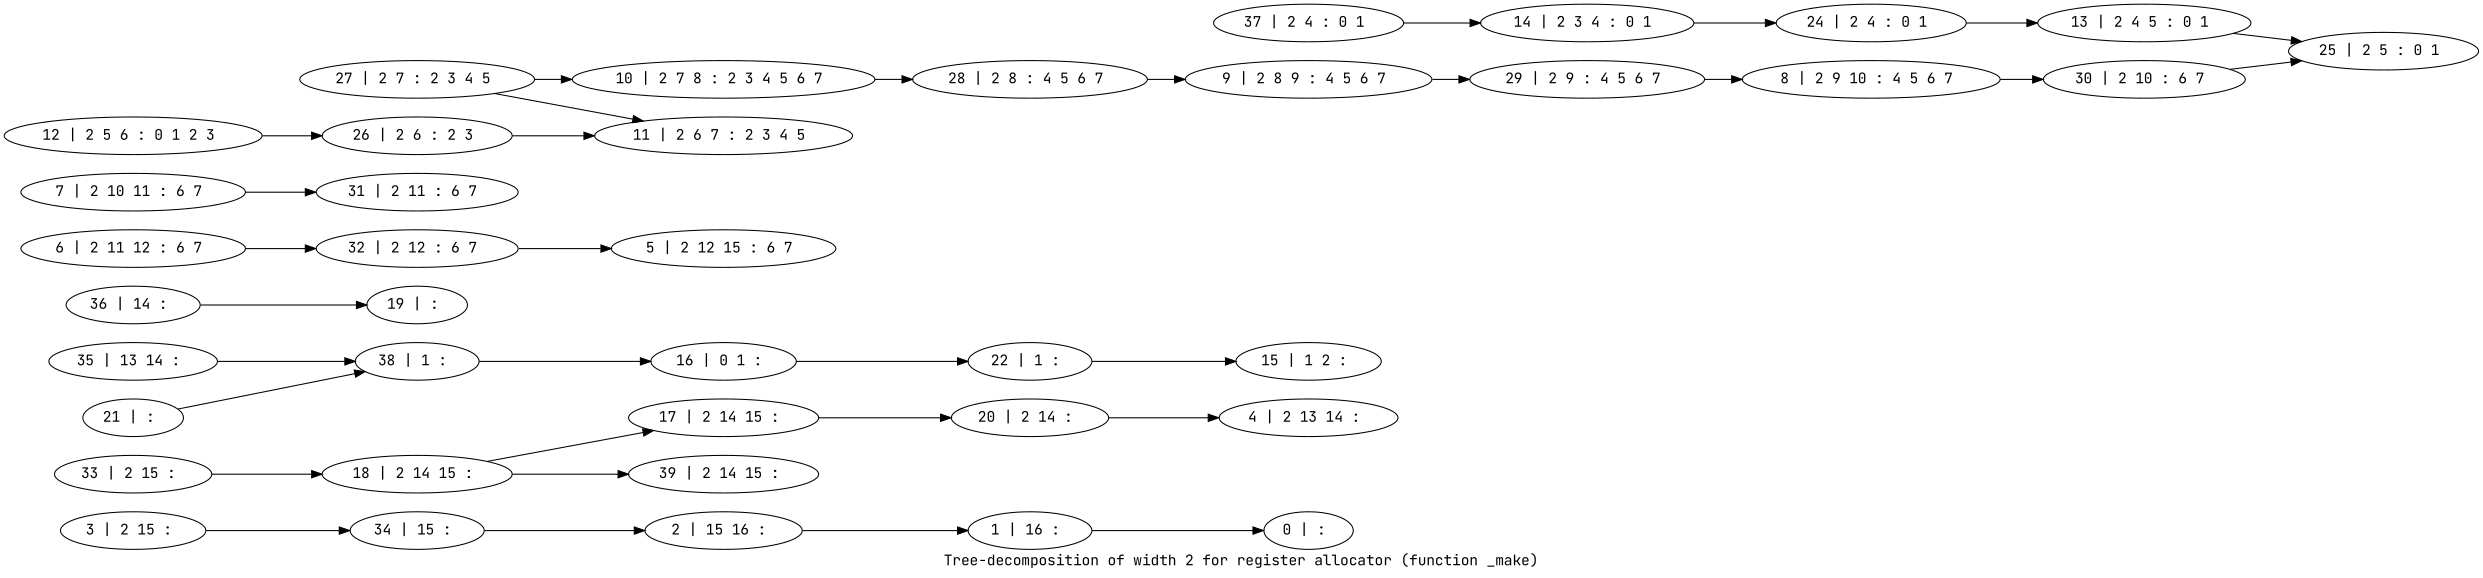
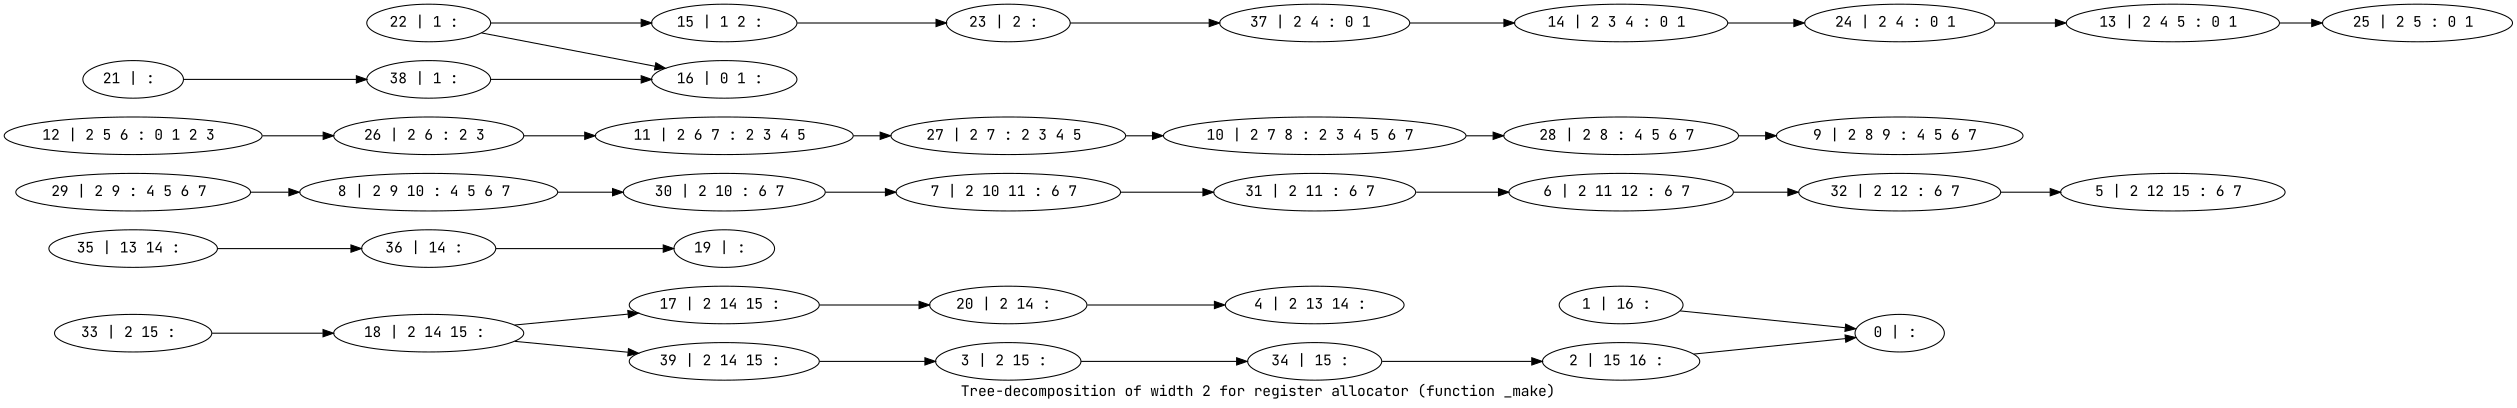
none -> (1008, 23)
(2261, 66) -> (855, 192)
(1446, 79) -> none
(564, 106) -> (867, 136)
none -> (1457, 192)
(281, 361) -> (284, 249)
none -> (872, 361)
(877, 361) -> (568, 50)
(880, 531) -> (1769, 346)
